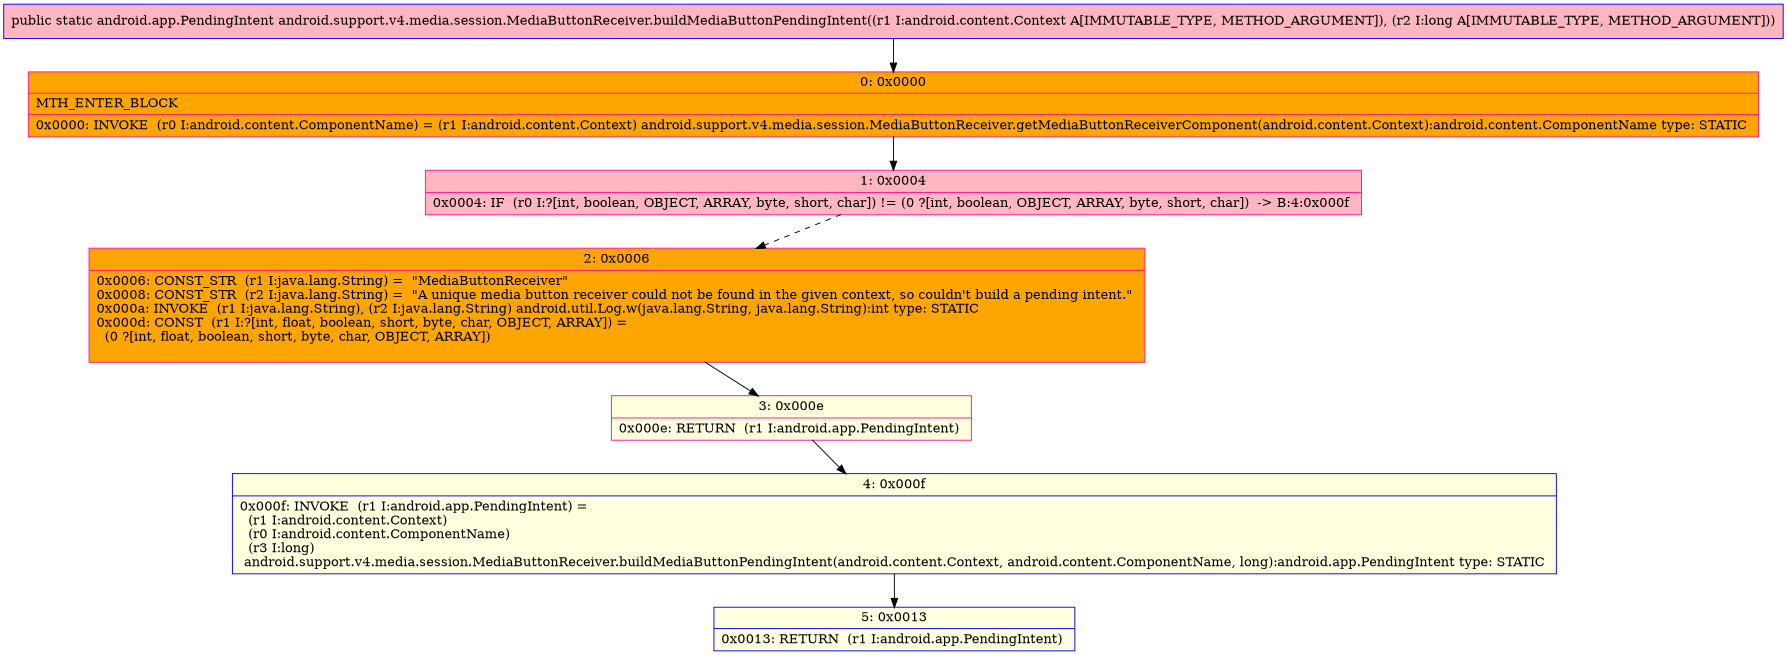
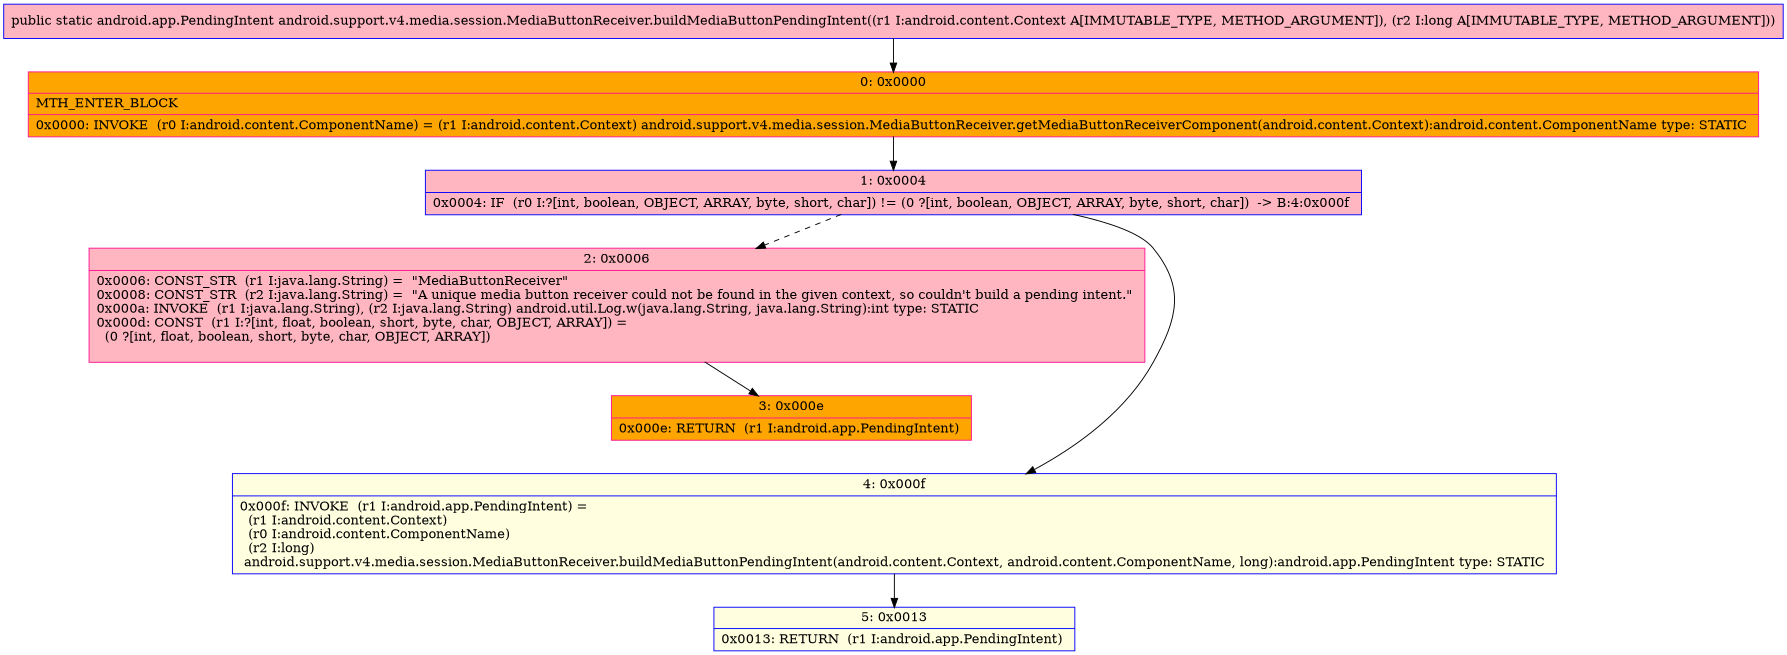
(893, 193) -> (893, 193)
(617, 305) -> (617, 305)
(791, 418) -> (791, 418)
(826, 454) -> (1164, 340)
(277, 548) -> (277, 548)
